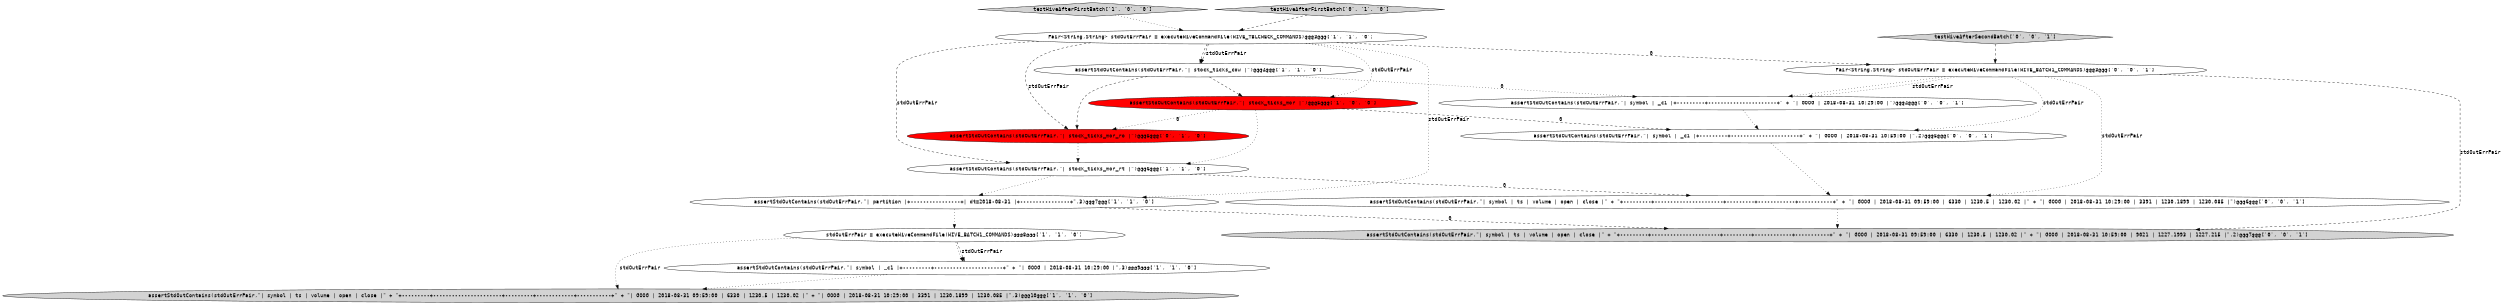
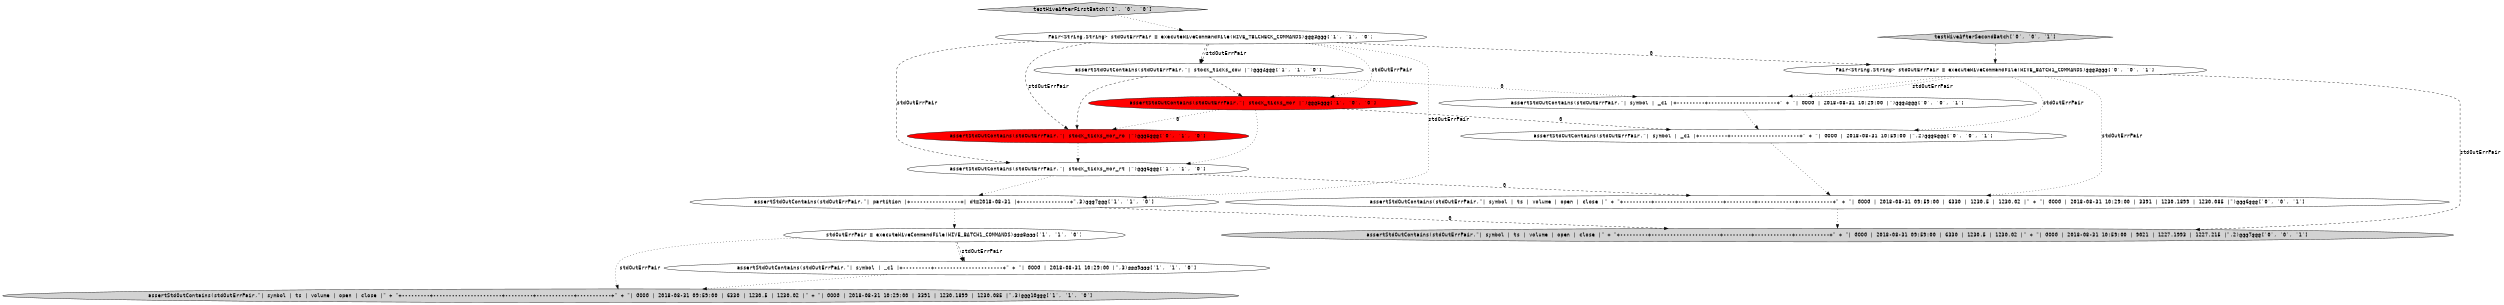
(1330, 9) -> none
